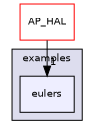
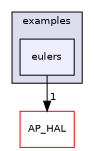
(47, 55) -> (47, 90)
